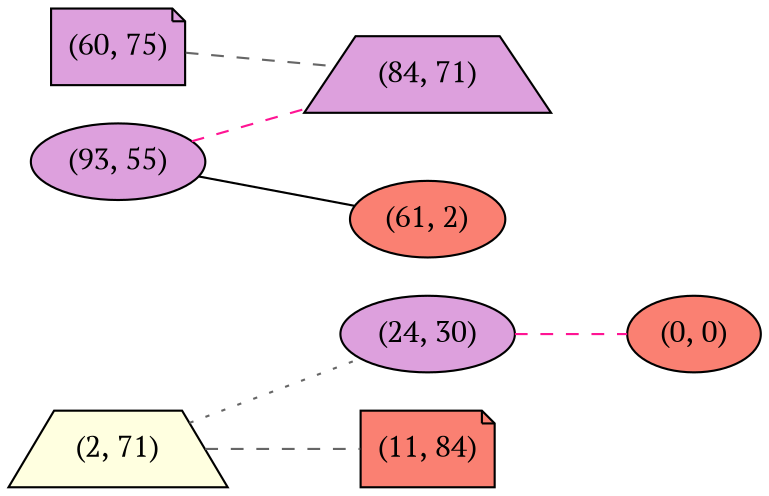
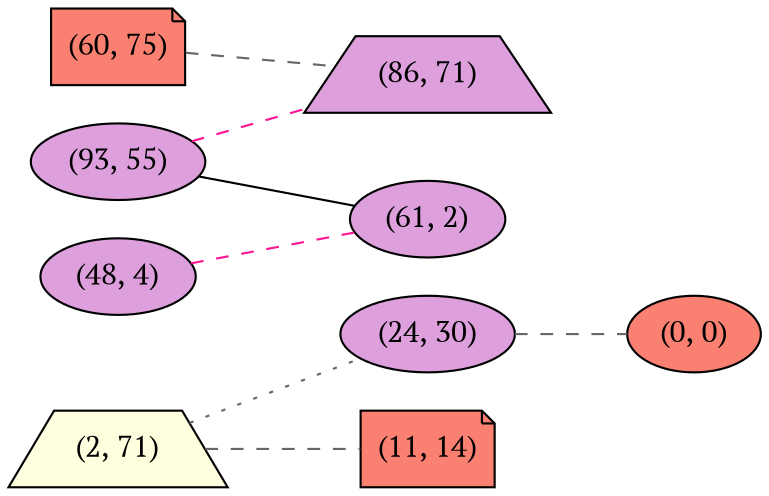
(118, 47) -> (118, 47)
(428, 74) -> (428, 74)
(428, 219) -> (428, 219)
none -> (118, 277)
(571, 334) -> (571, 334)
(428, 449) -> (428, 449)
